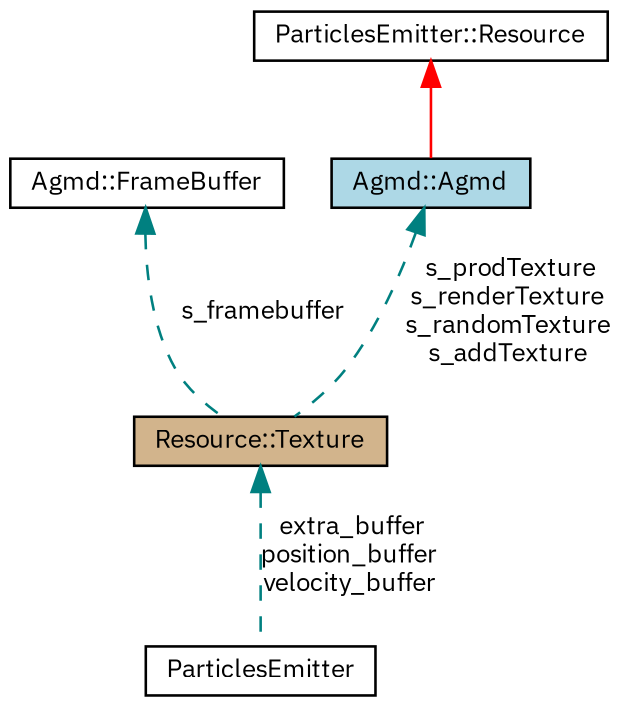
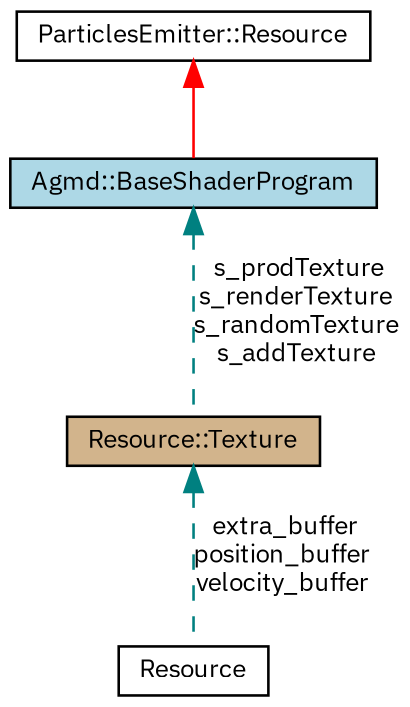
(147, 183) -> none
(431, 183) -> (194, 183)
(261, 671) -> (194, 671)
